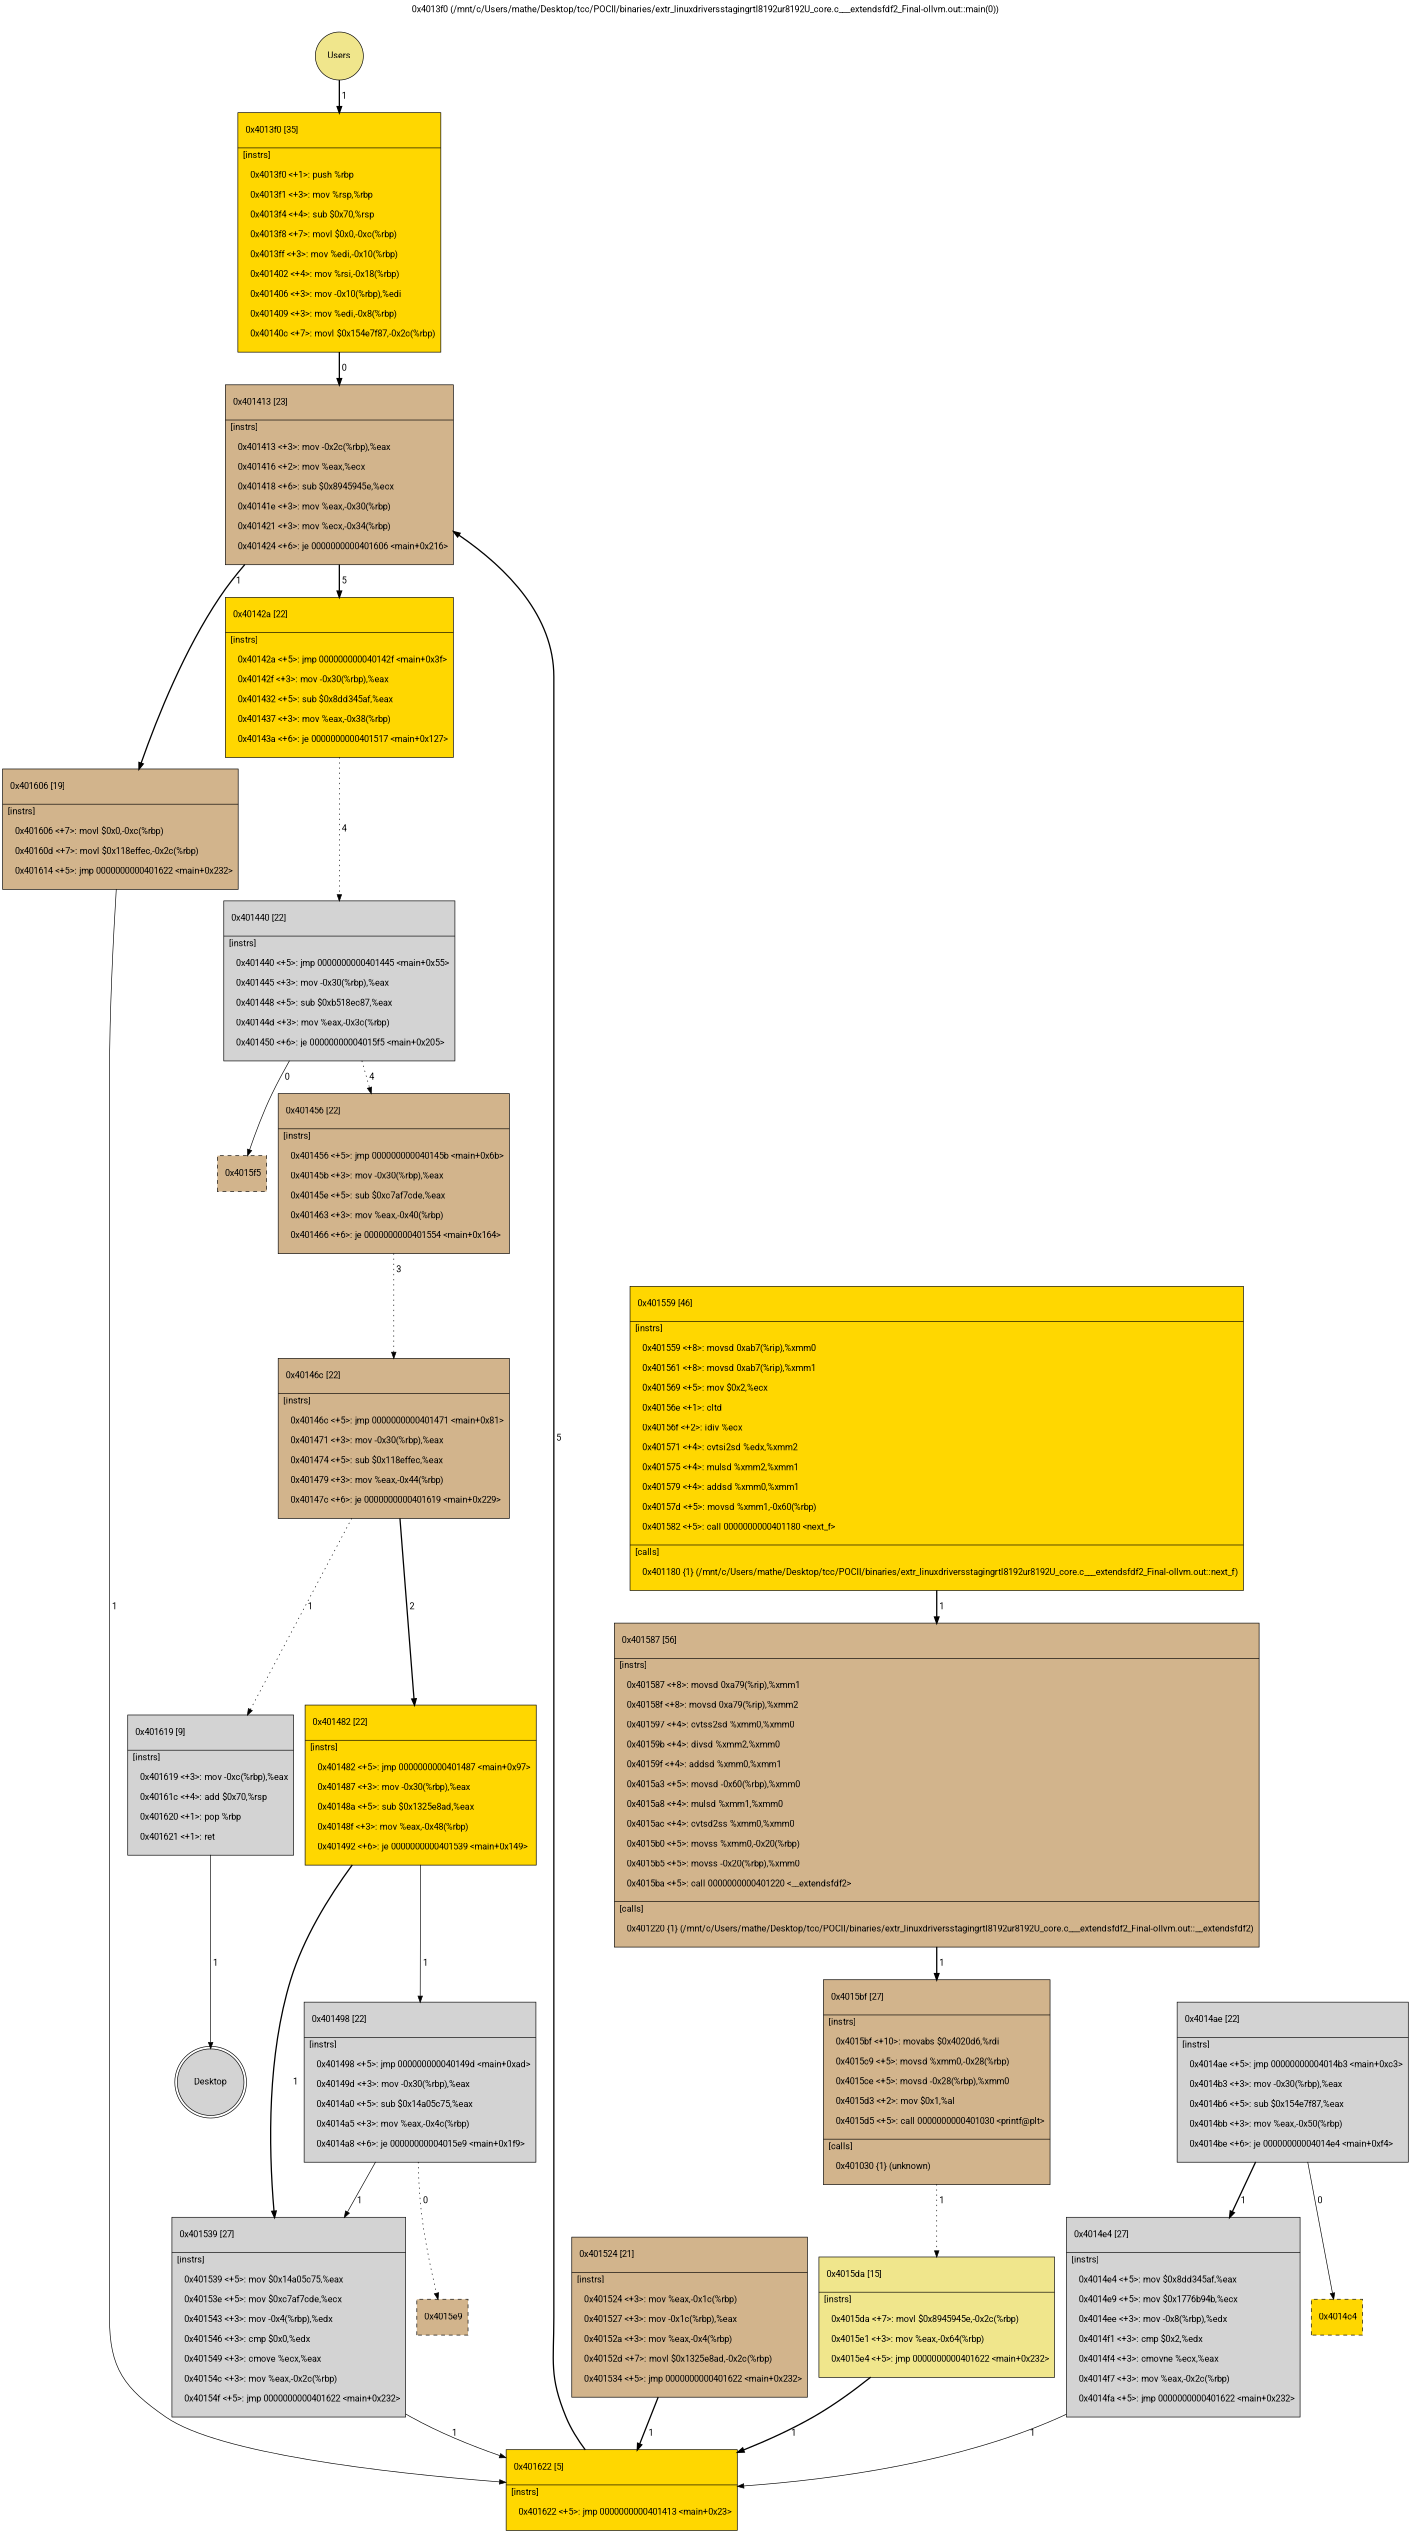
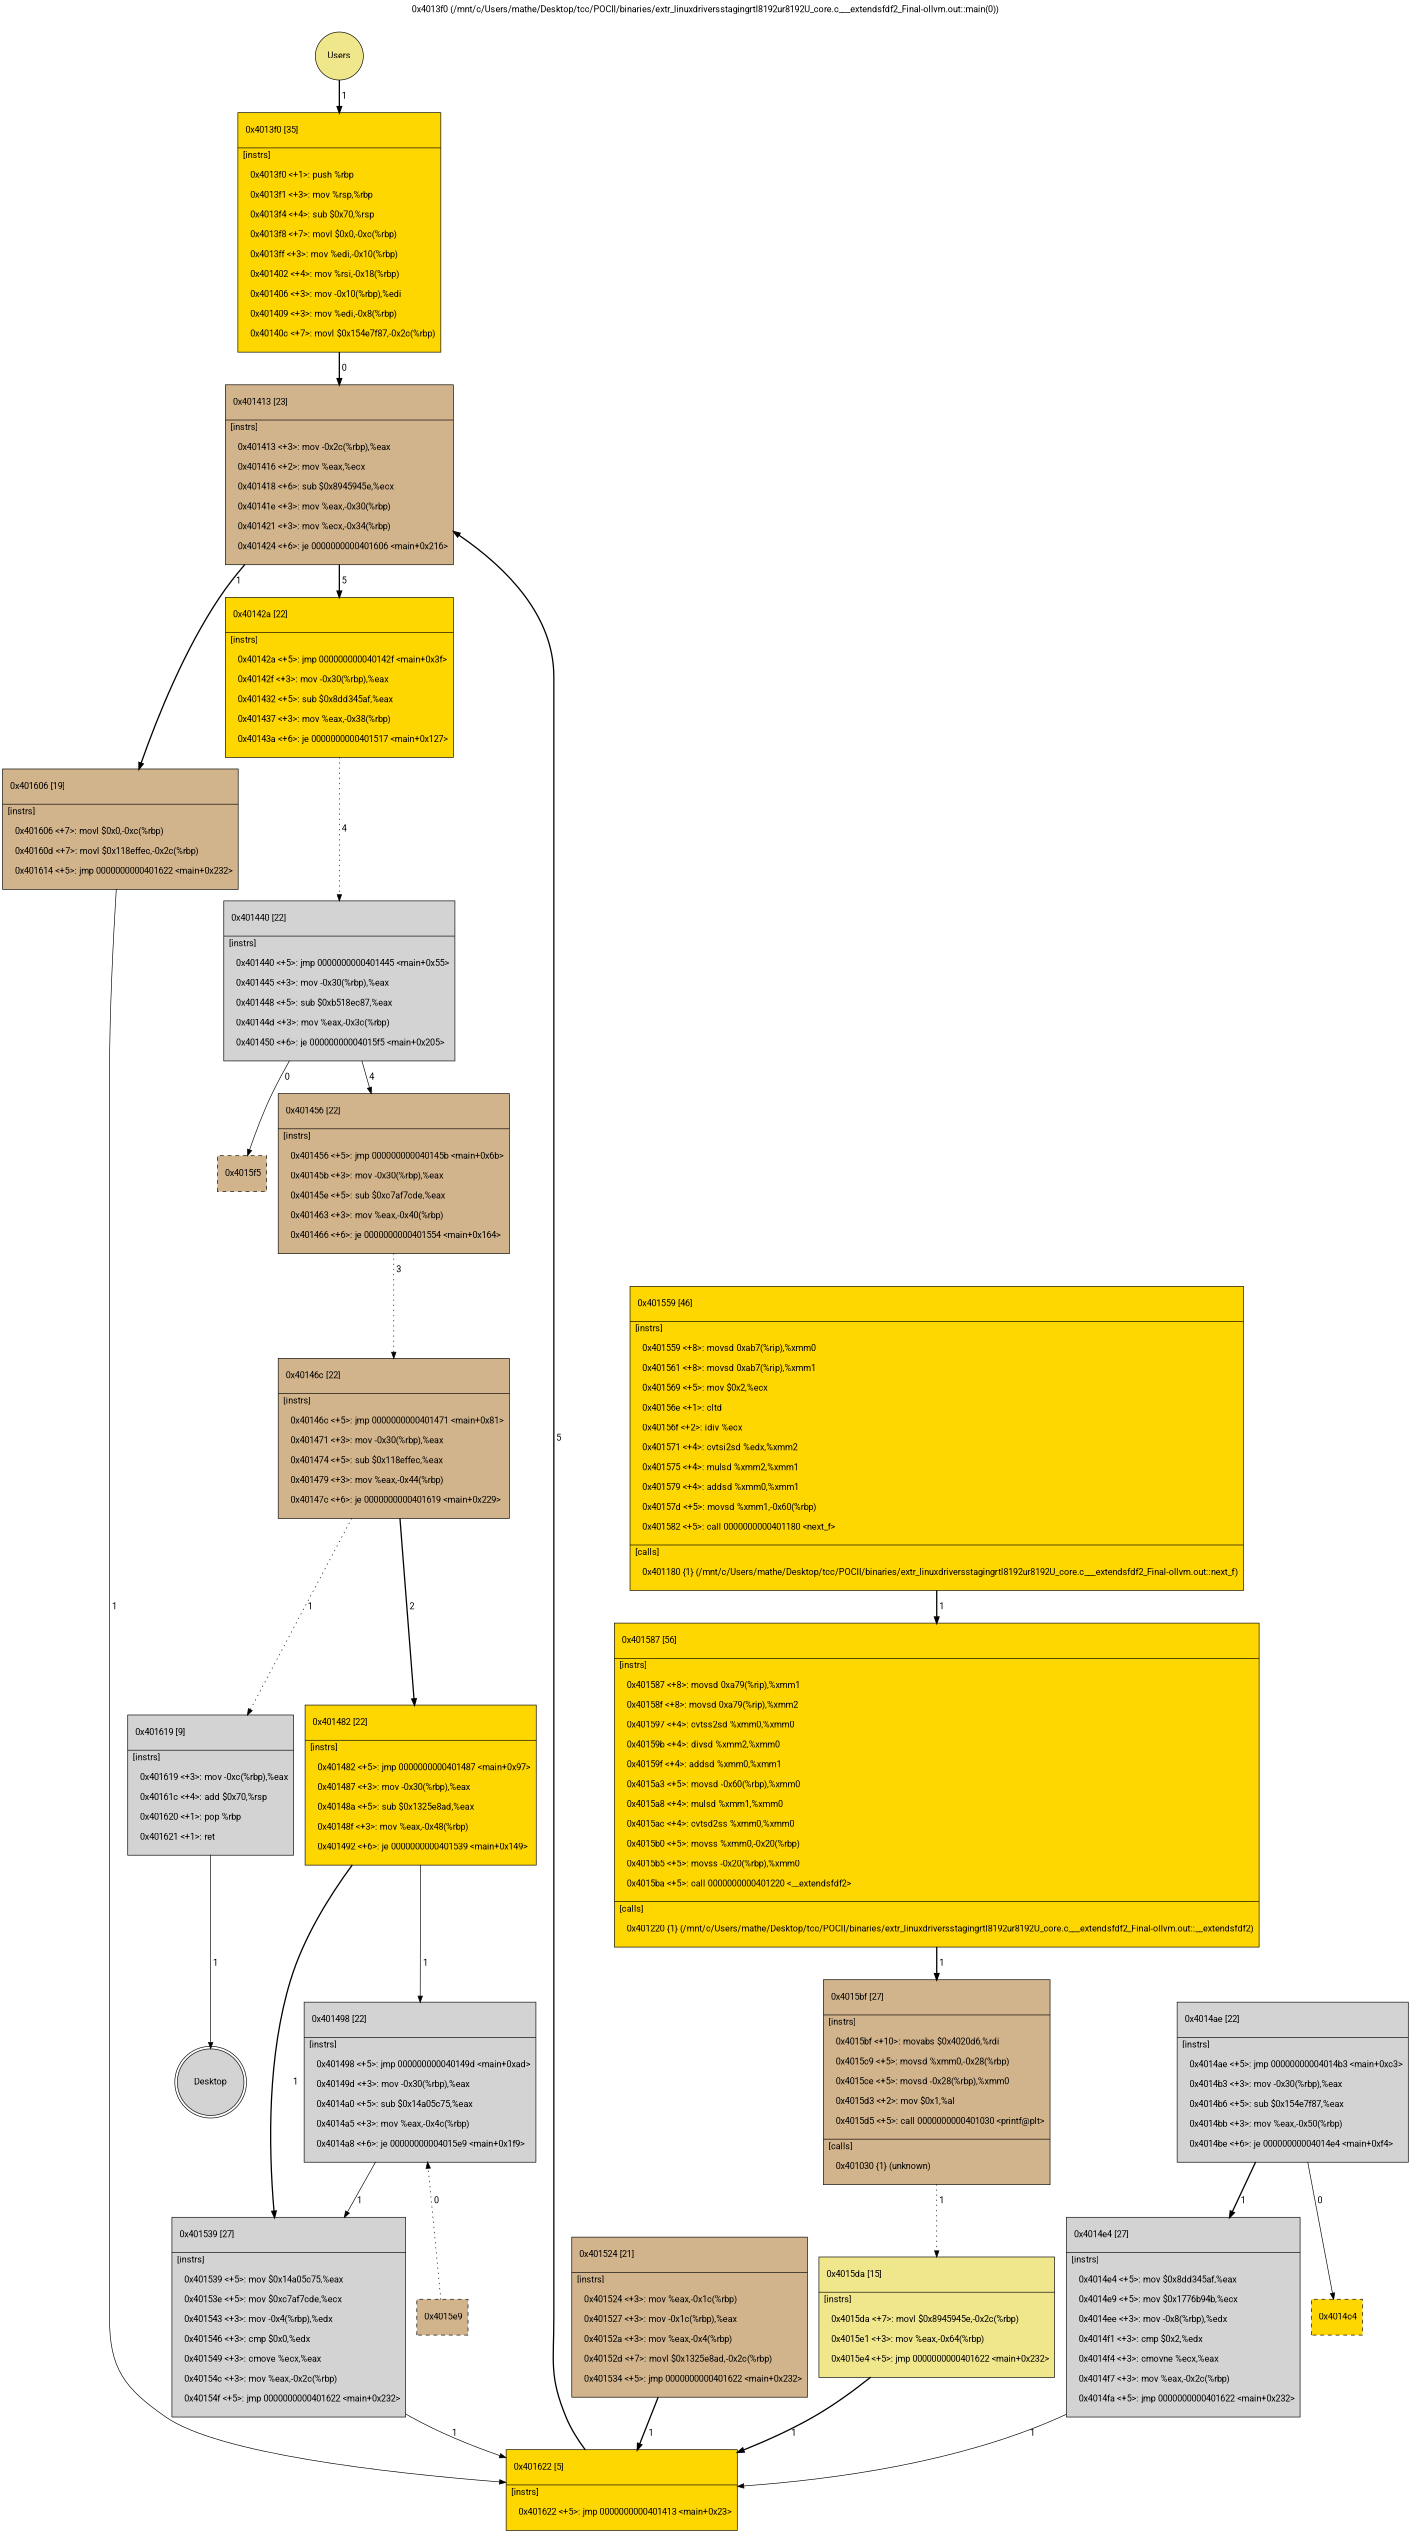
(366, 1074) -> (366, 1074)
(937, 1785) -> (937, 1785)
(424, 2228) -> (435, 2234)
